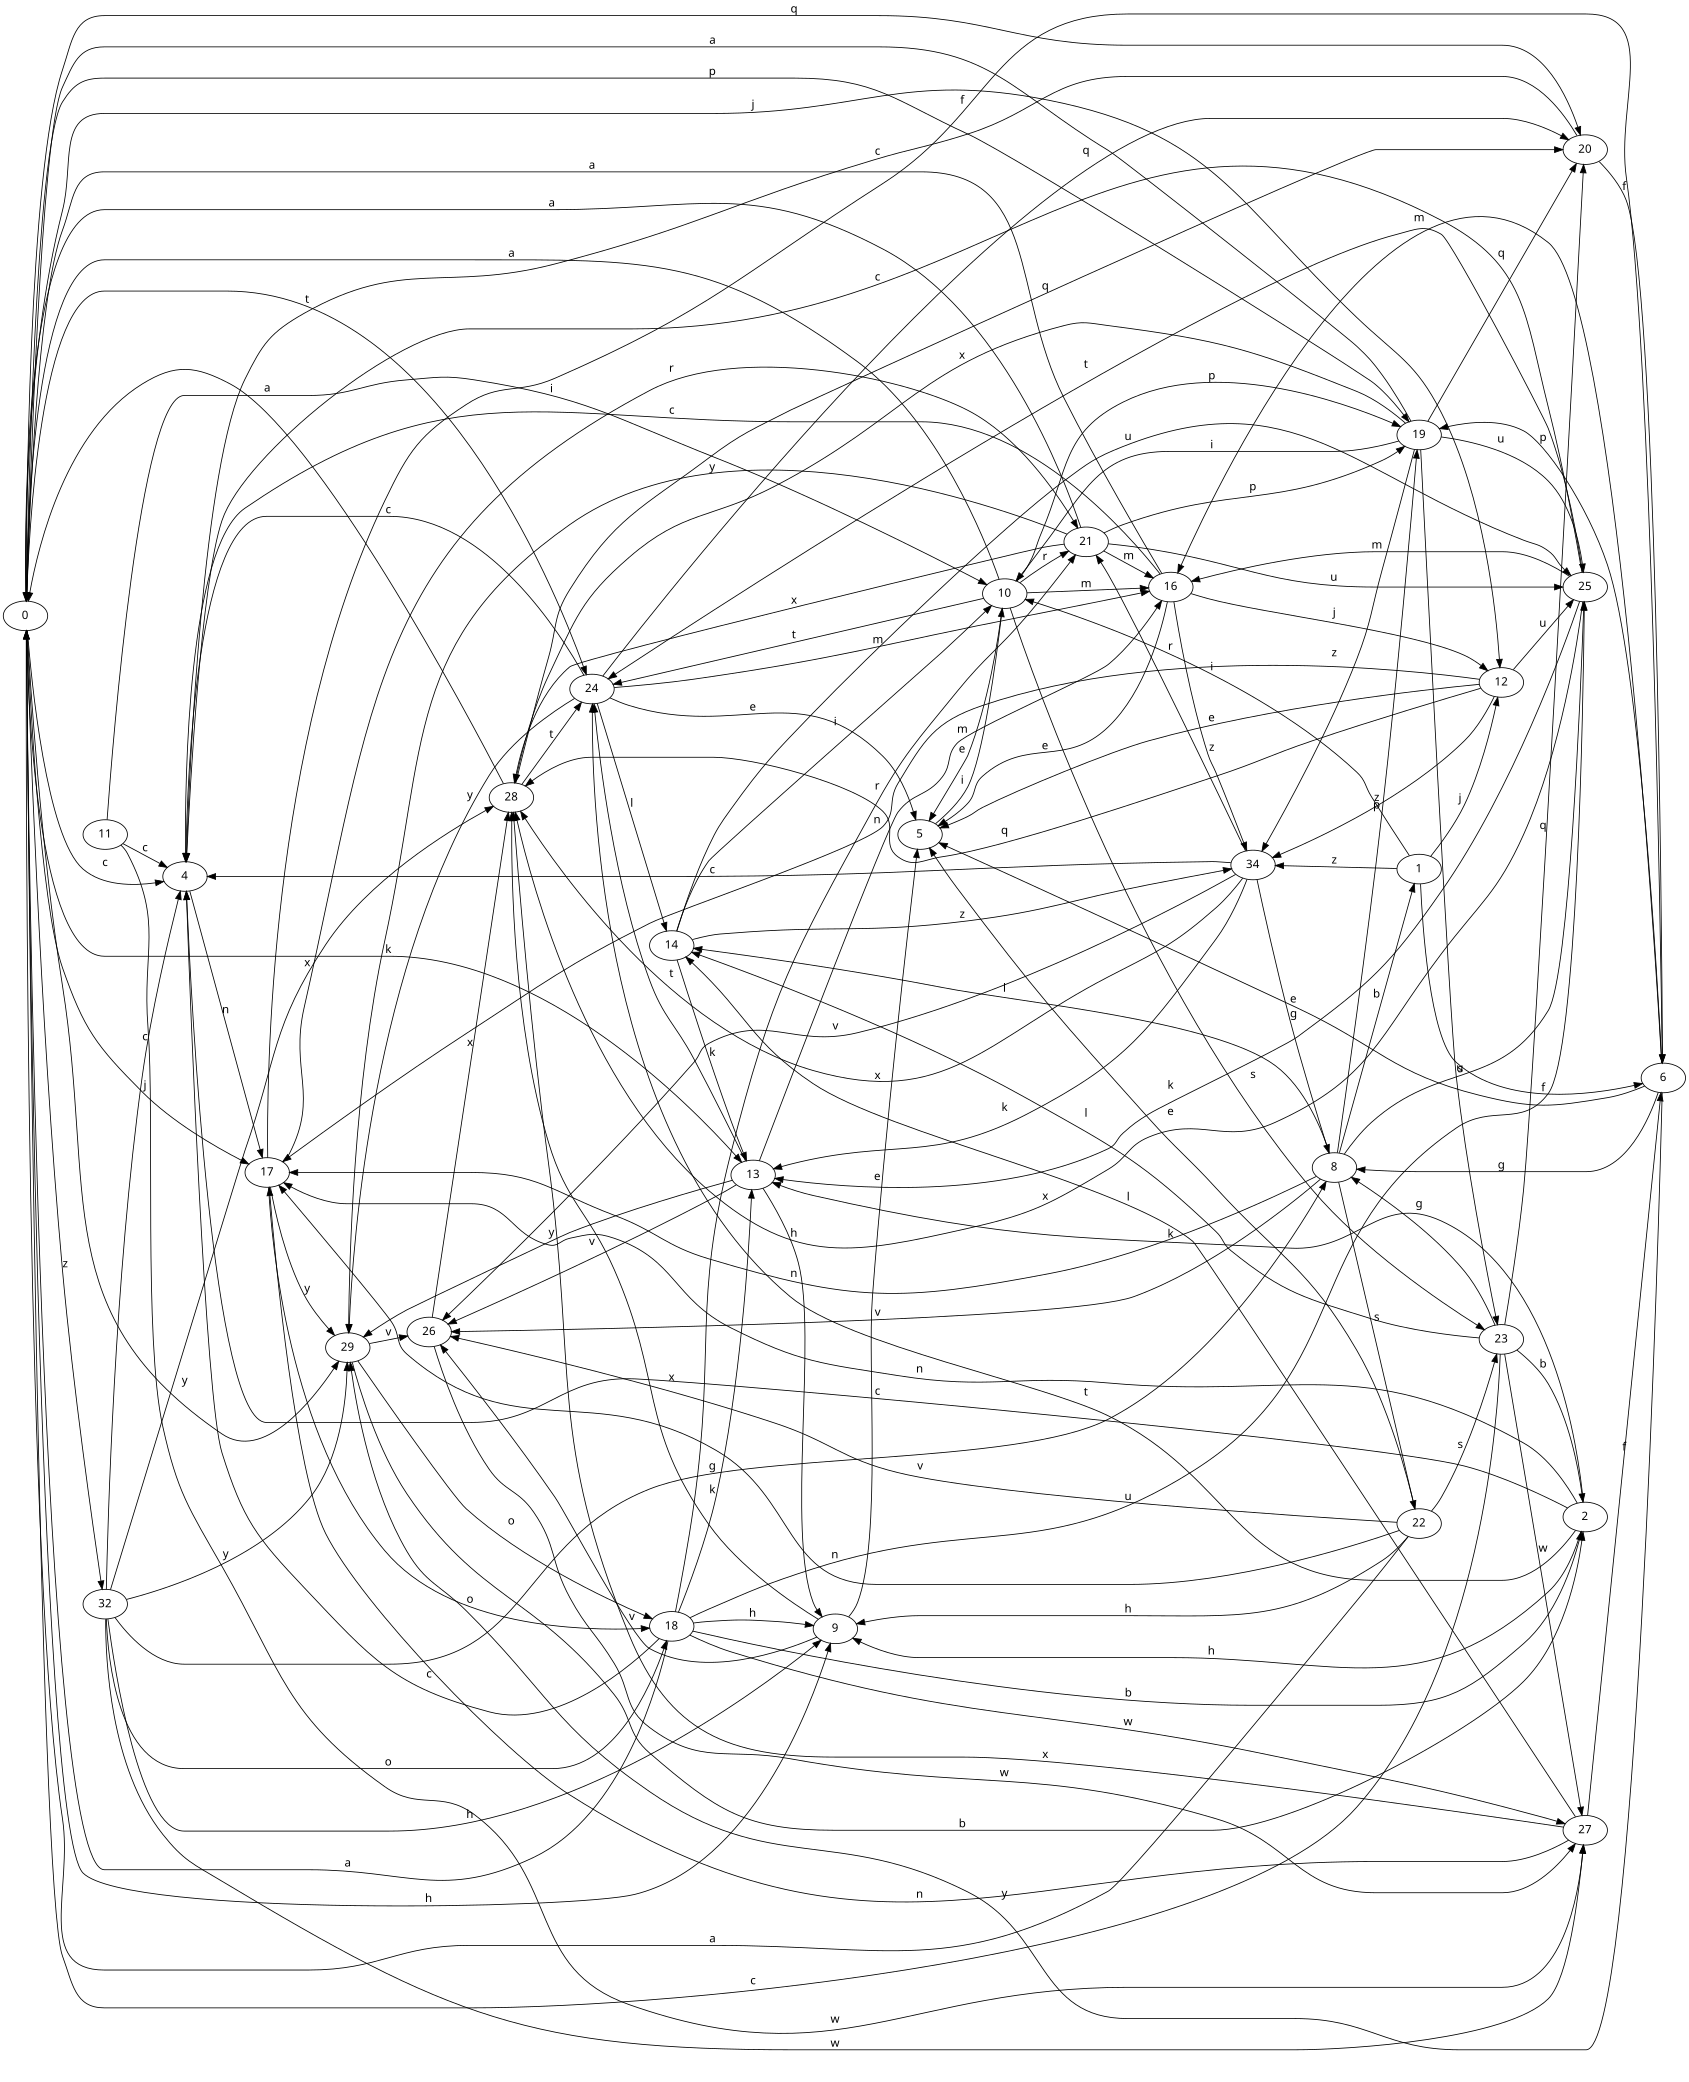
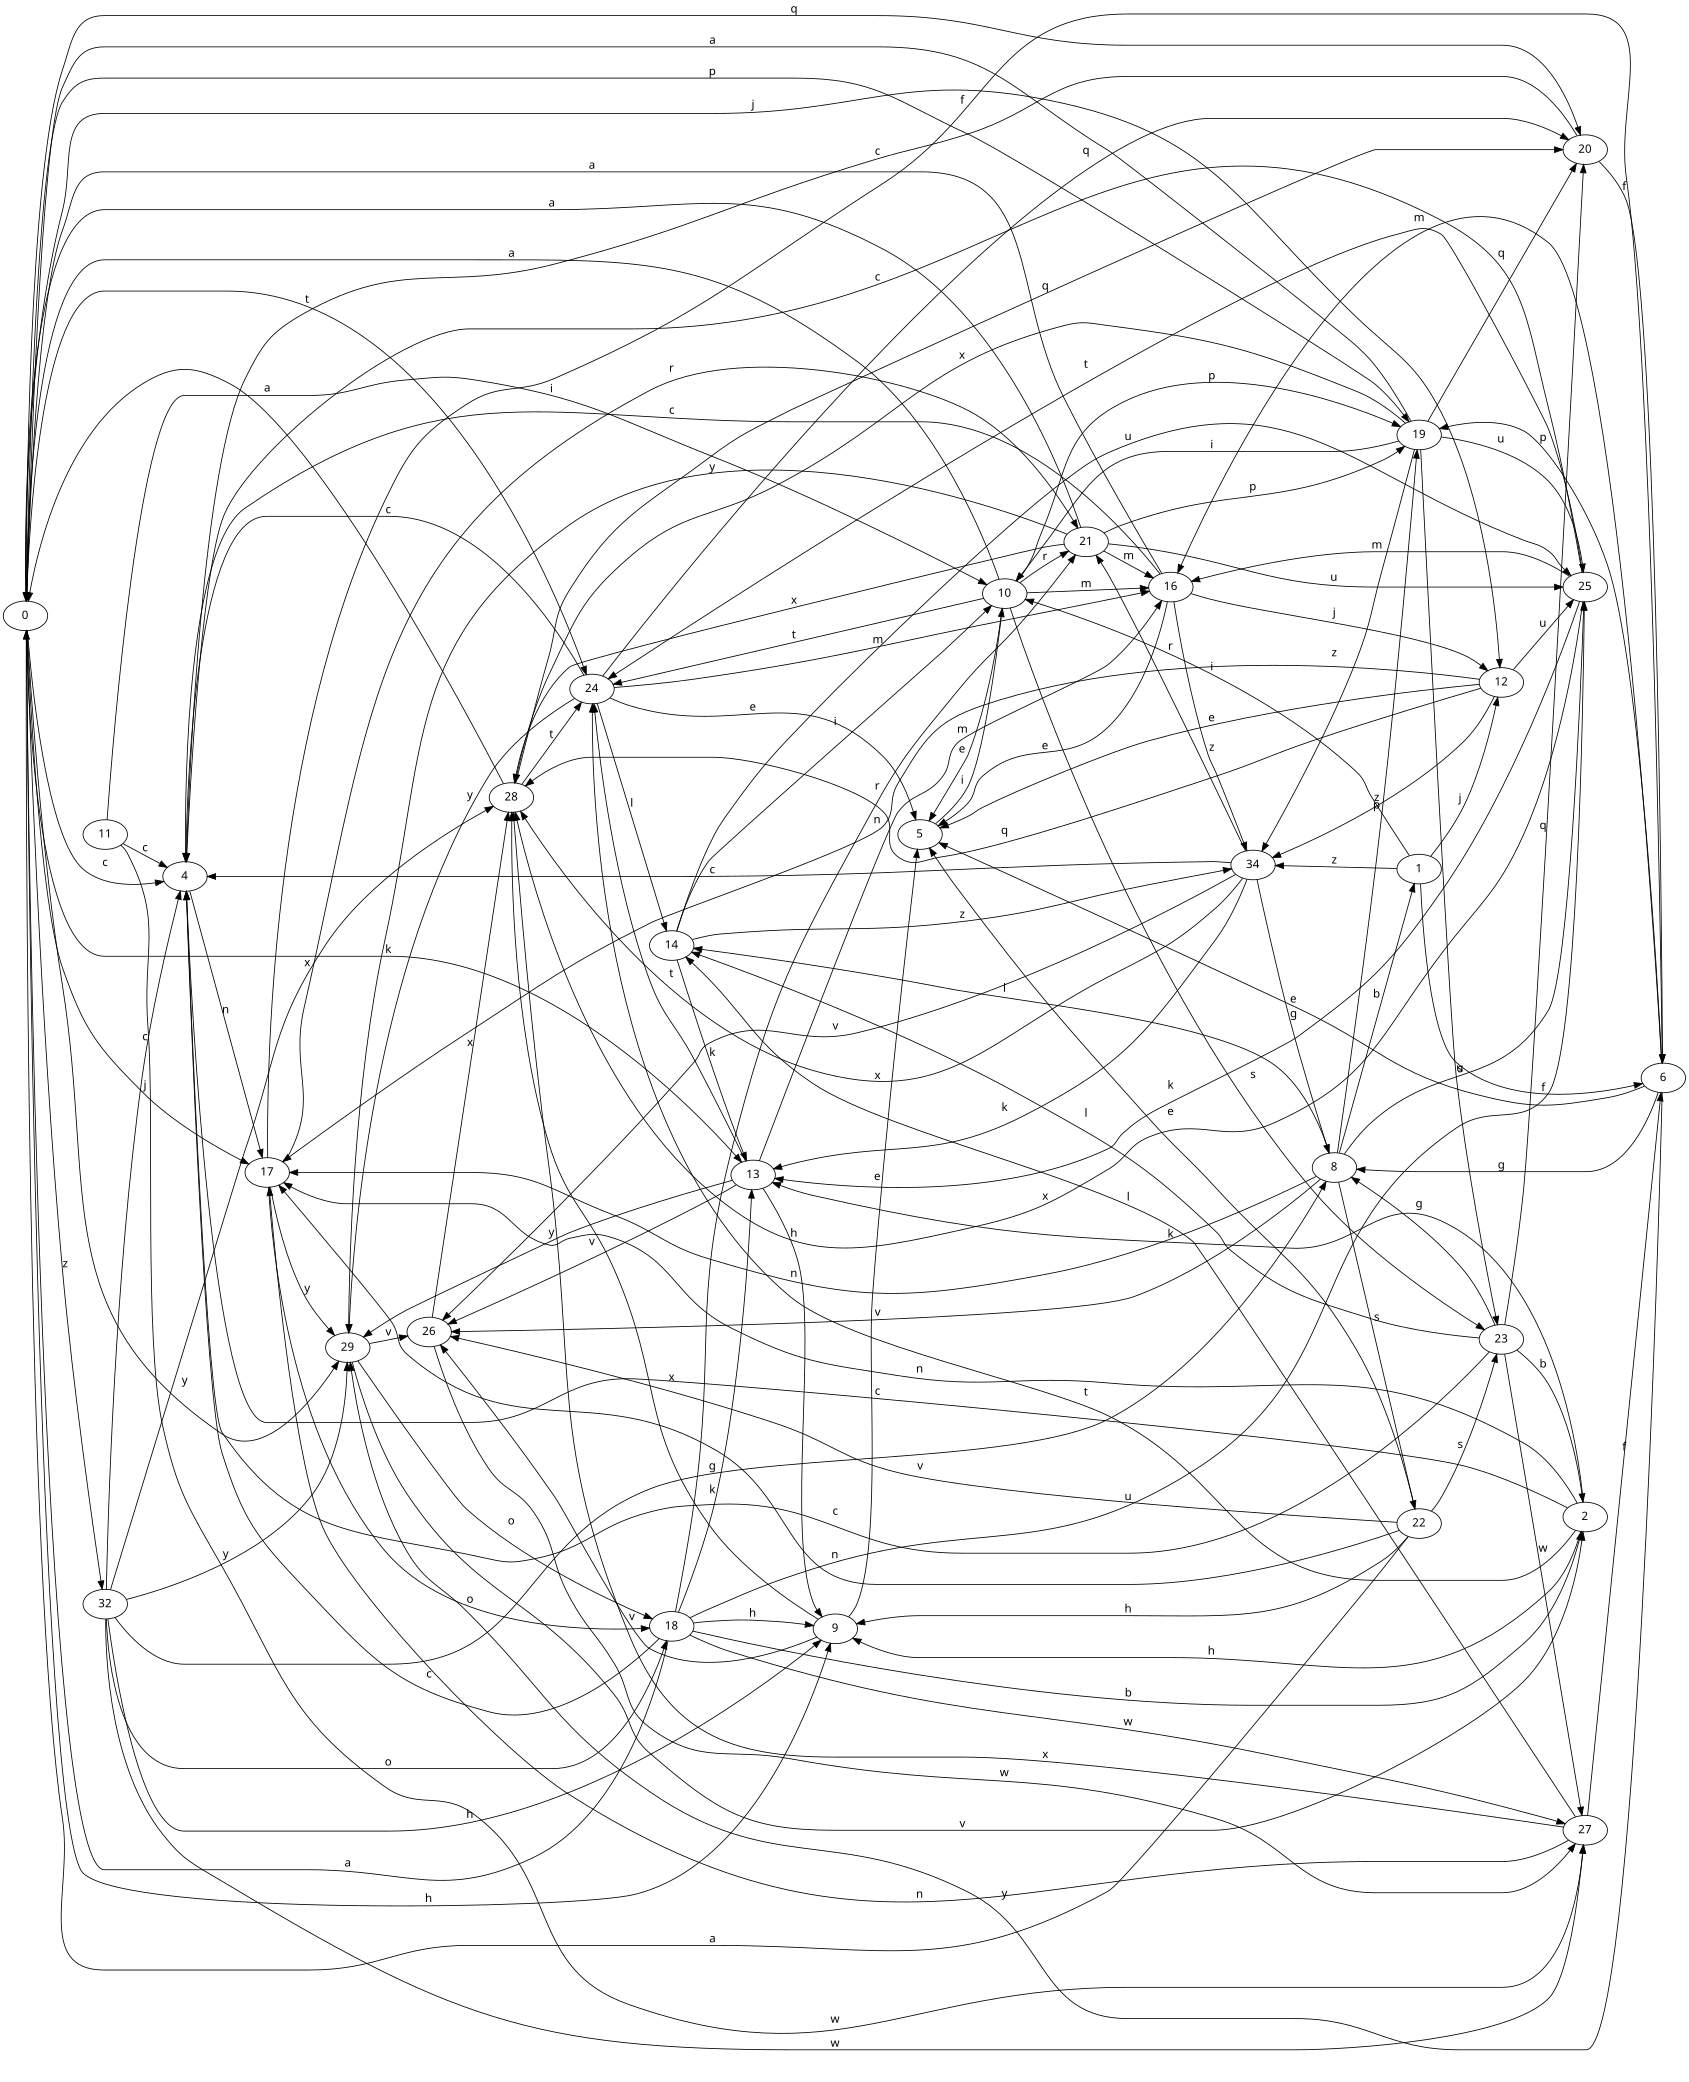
(962, 1824) -> (962, 1824)
(295, 2008) -> (602, 1531)
